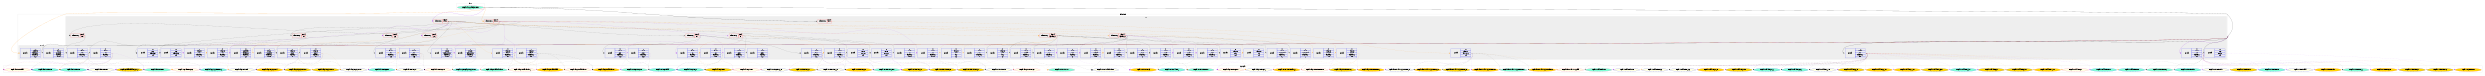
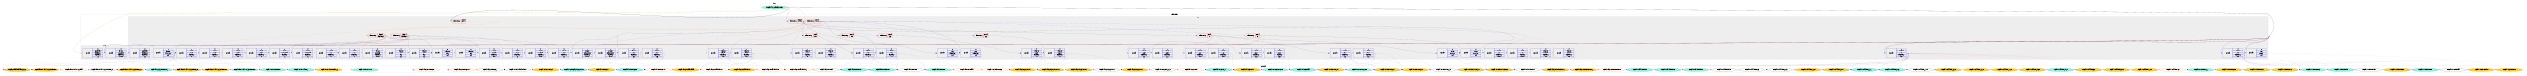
(410, 70) -> (602, 70)
(494, 70) -> (770, 70)
none -> (1135, 70)
